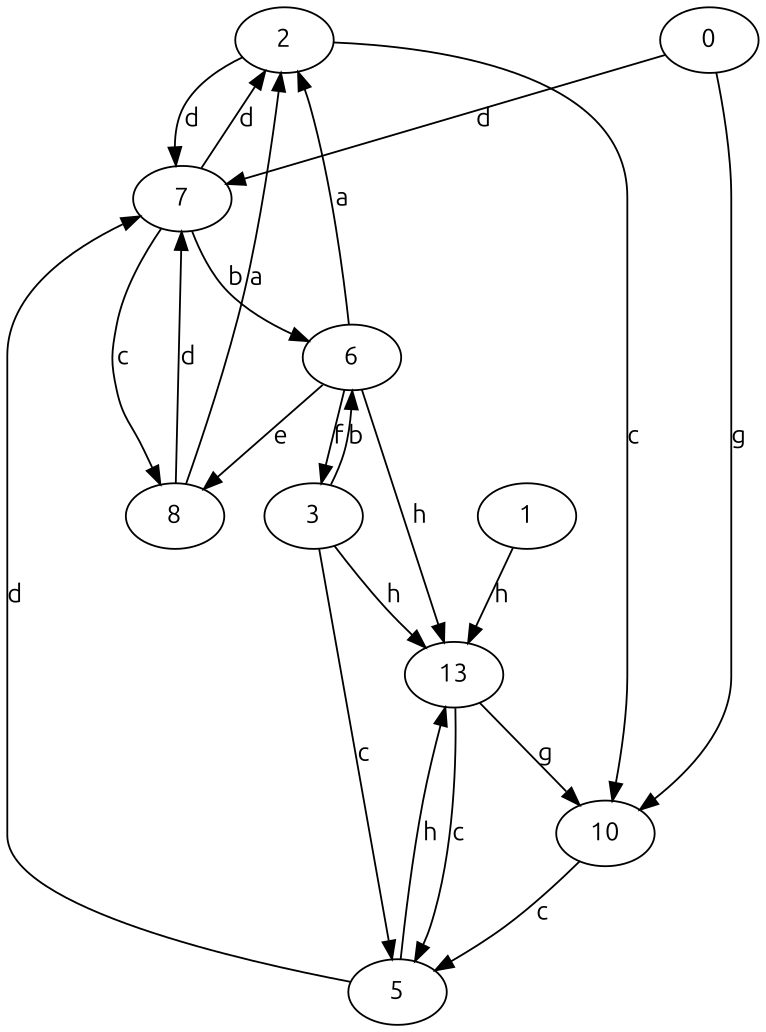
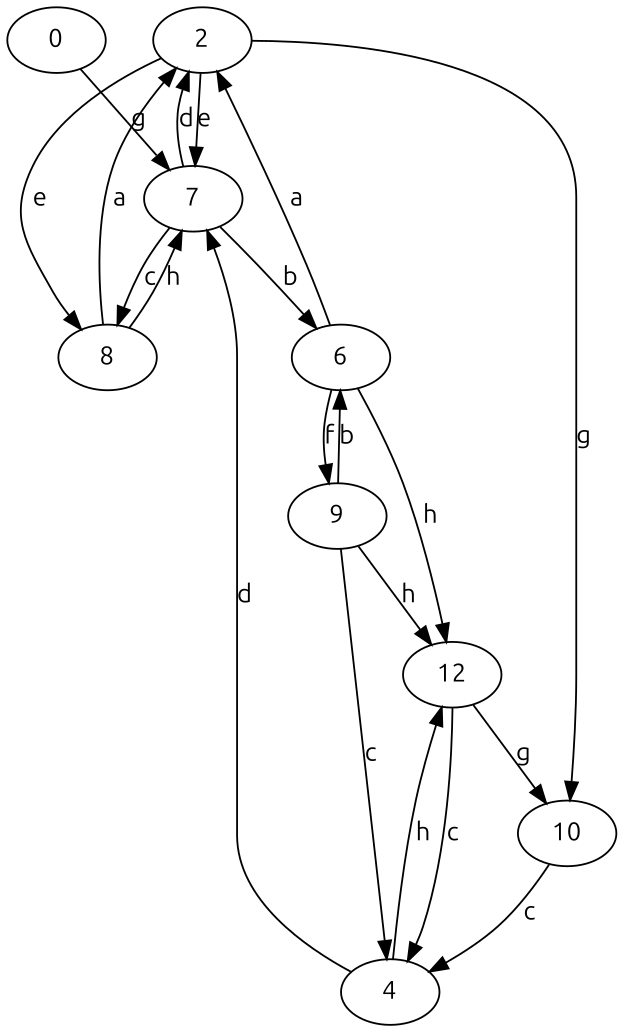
(192, 119) -> (204, 119)
(484, 119) -> (140, 119)
(189, 357) -> (174, 278)
(270, 431) -> (35, 163)
(634, 437) -> (584, 437)
(731, 449) -> none
(314, 516) -> (337, 516)
(527, 516) -> none
(454, 675) -> (452, 675)
(398, 992) -> (390, 992)
